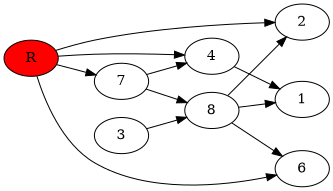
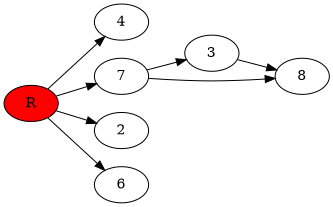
(255, 69) -> none
(162, 70) -> (162, 66)
(302, 99) -> none
(253, 137) -> none
